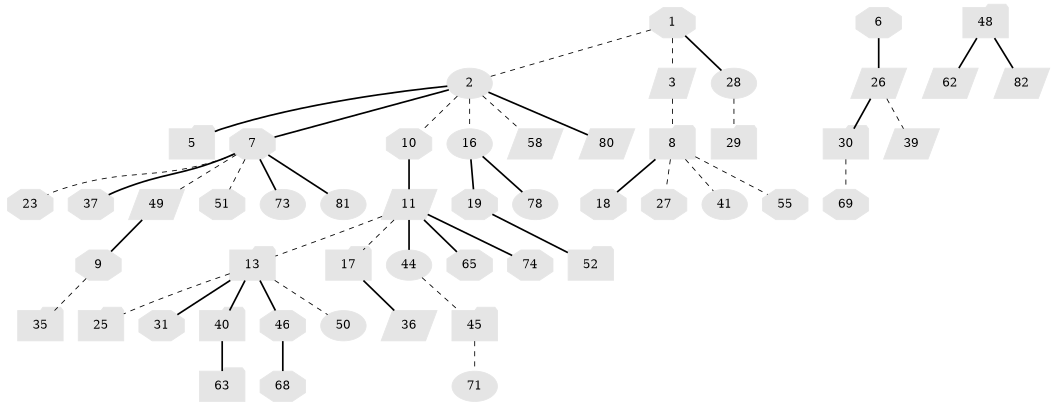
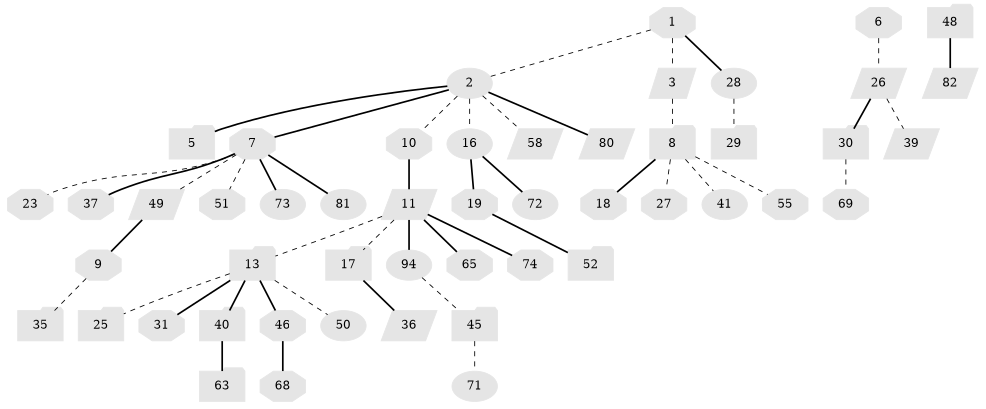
(879, 53) -> (879, 53)
(950, 83) -> none
(535, 205) -> (535, 205)
(409, 265) -> (409, 265)
